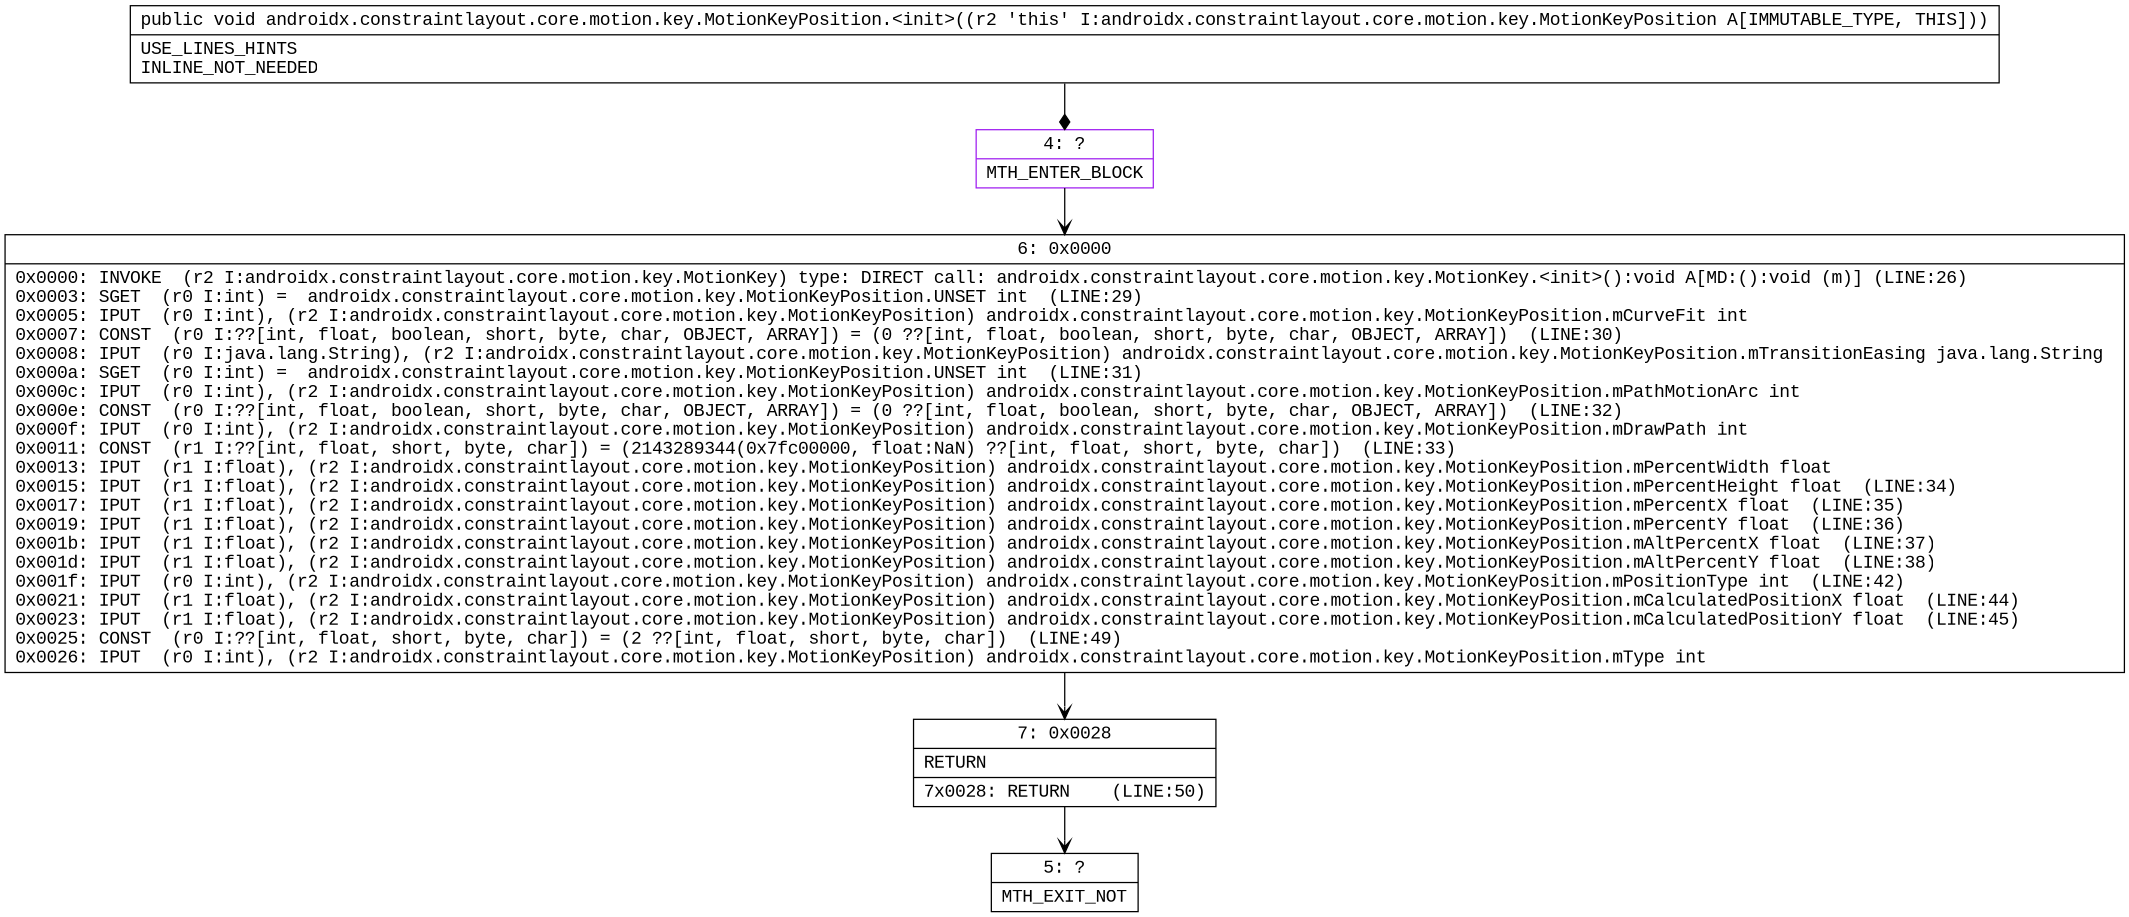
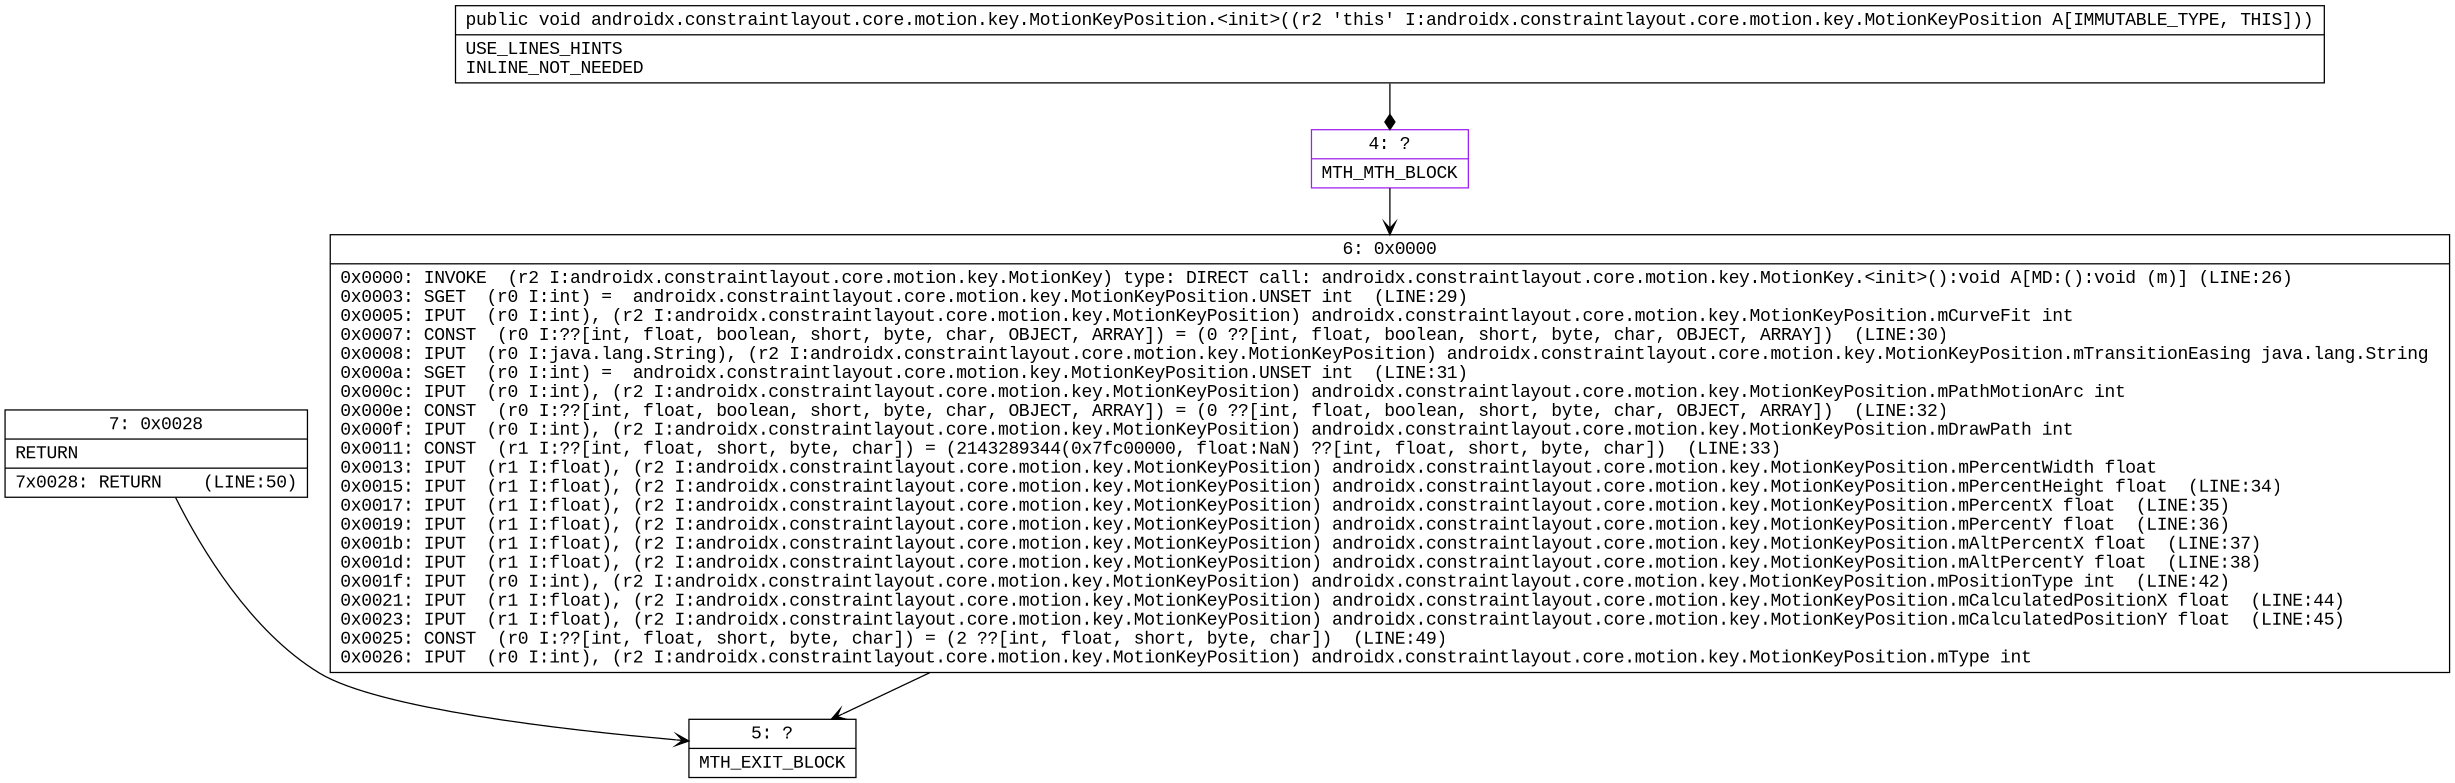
(1065, 173) -> (1390, 173)
(1065, 689) -> (886, 693)
(1065, 896) -> (772, 762)
